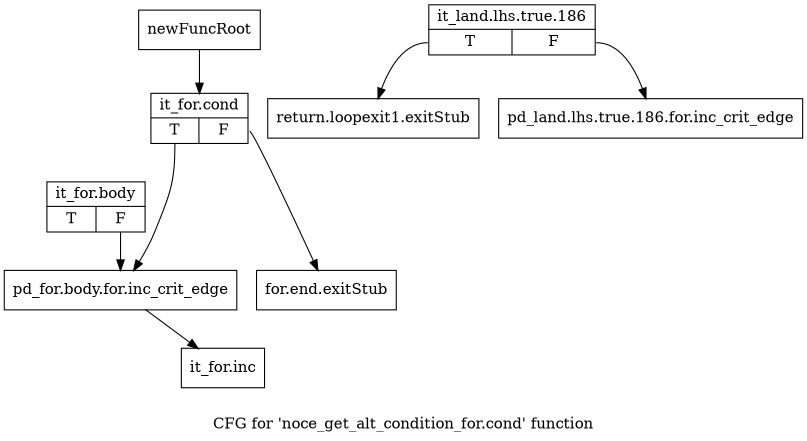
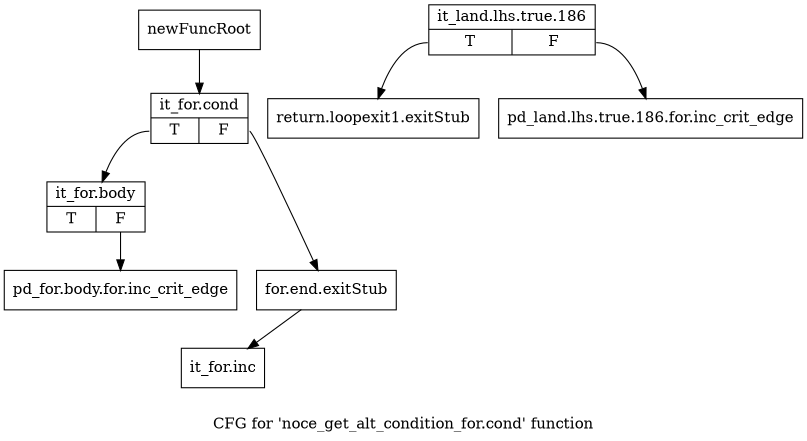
(165, 205) -> (122, 145)
(168, 326) -> (279, 326)
